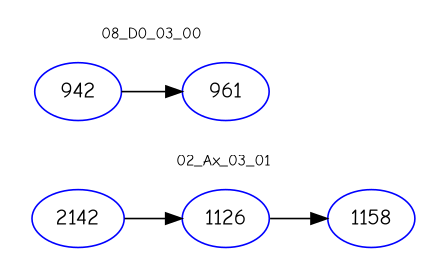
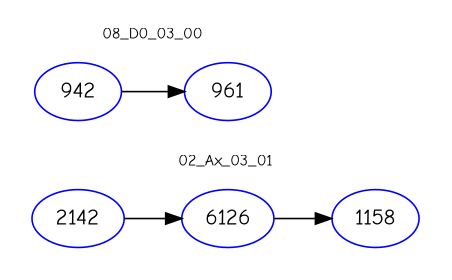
(226, 219) -> (228, 219)
